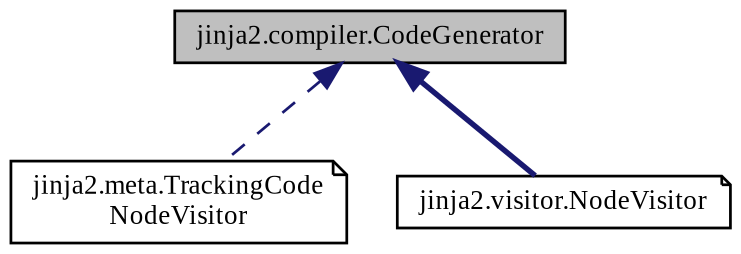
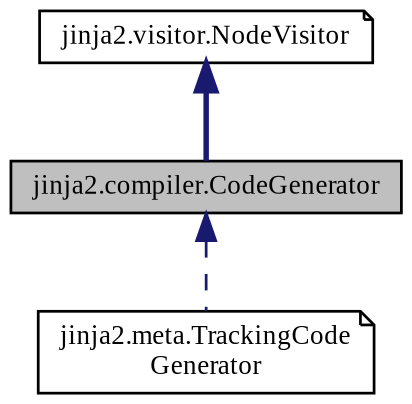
(478, 128) -> (206, 126)
(179, 202) -> (206, 352)
